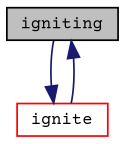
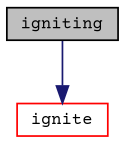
(74, 81) -> none
